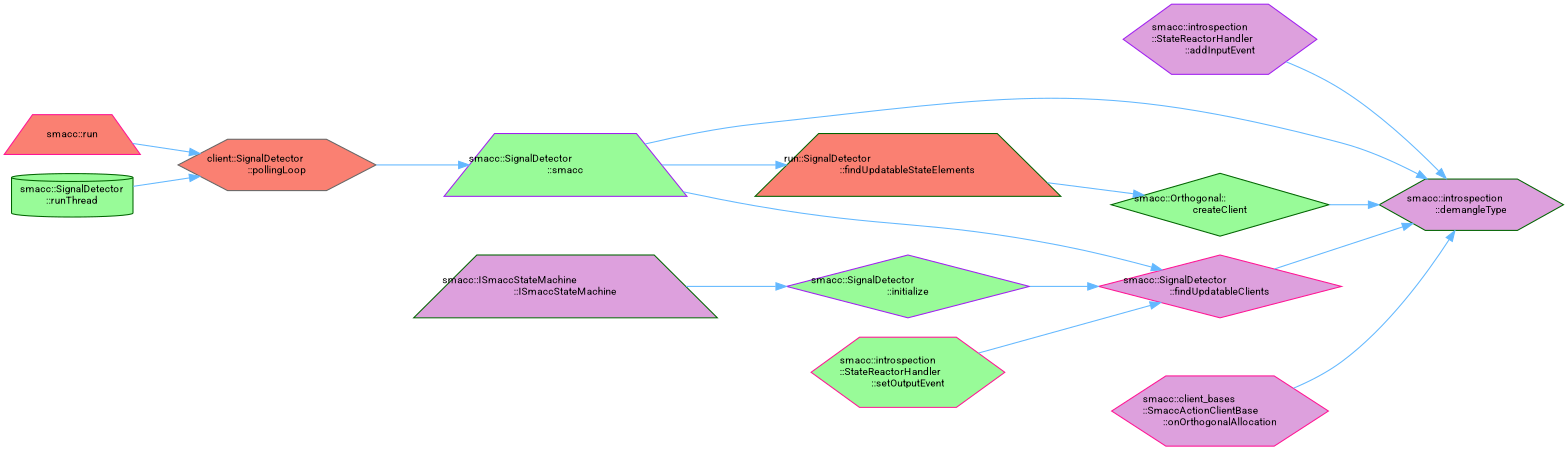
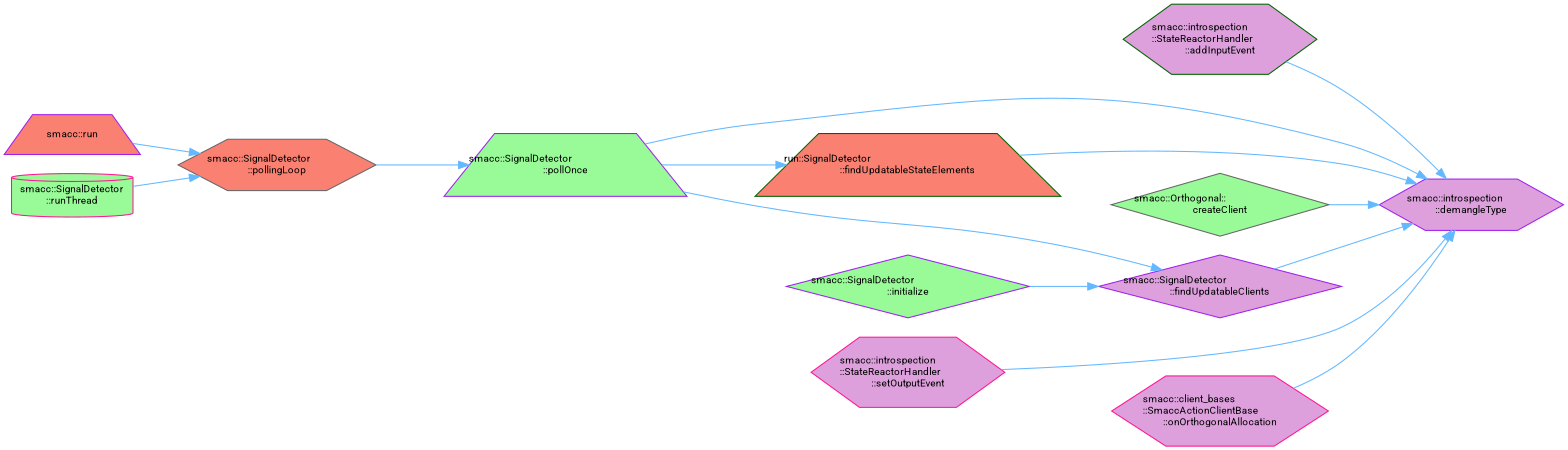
(1220, 39) -> (1220, 39)
(72, 135) -> (72, 135)
(277, 165) -> (277, 165)
(566, 165) -> (566, 165)
(1090, 188) -> (1214, 152)
(72, 195) -> (72, 195)
(1220, 205) -> (1220, 205)
(1471, 205) -> (1471, 205)
(566, 286) -> none
(1220, 286) -> (1220, 286)
(1064, 329) -> (1241, 351)
(908, 372) -> (908, 372)
